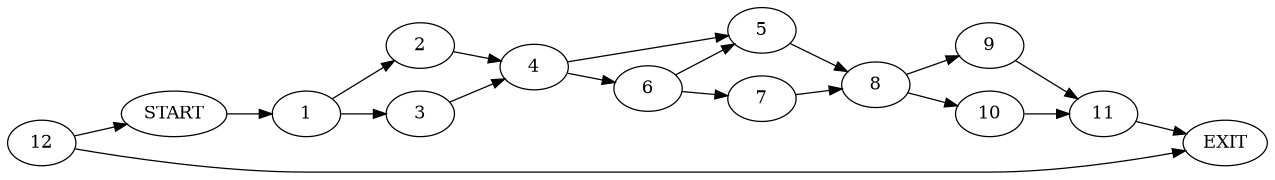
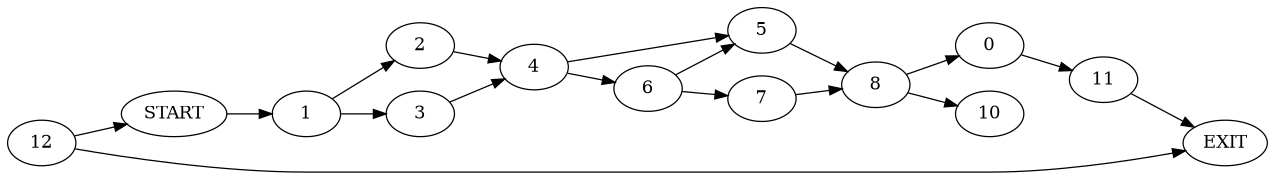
(990, 46) -> (990, 46)
(1040, 114) -> none
